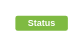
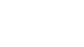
(42, 23) -> (42, 23)
